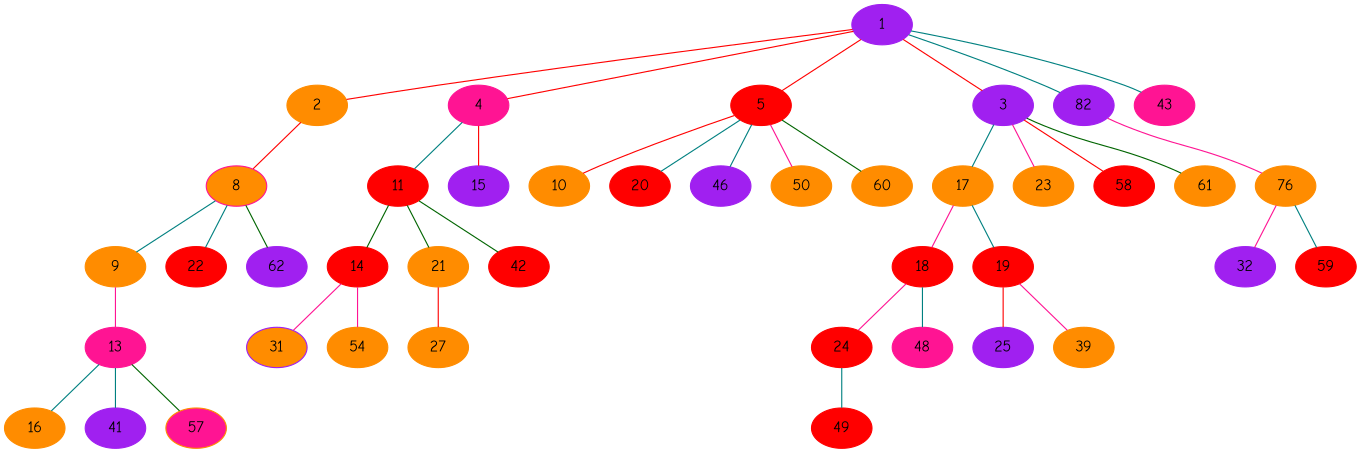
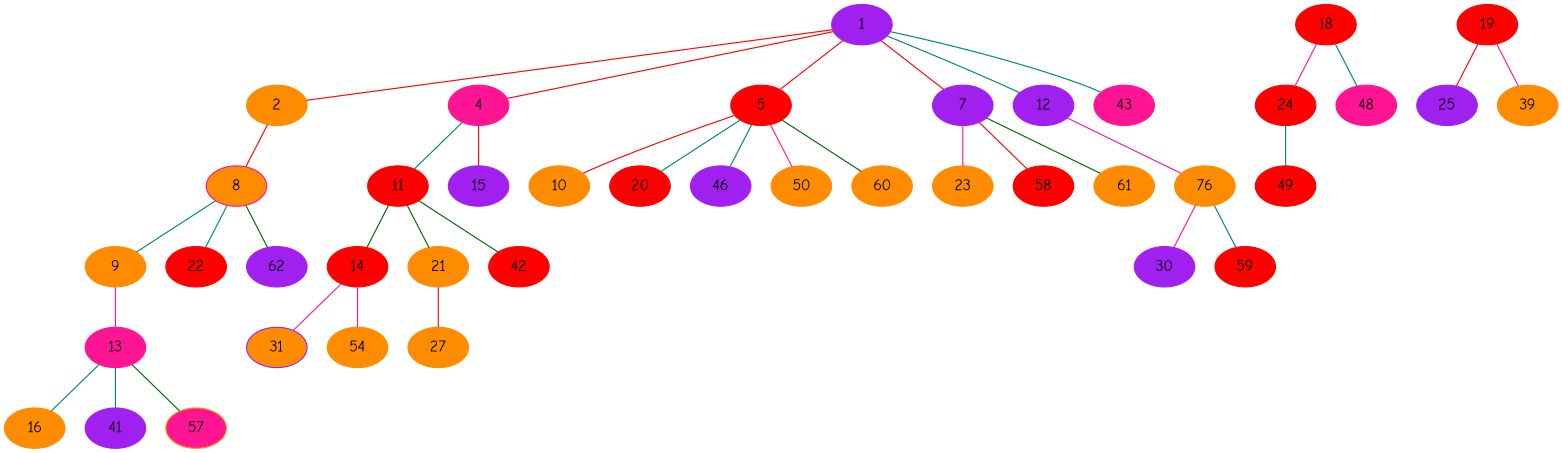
(1003, 105) -> (963, 105)
(1084, 105) -> (1043, 105)
(963, 186) -> none
(1245, 267) -> (1165, 267)
